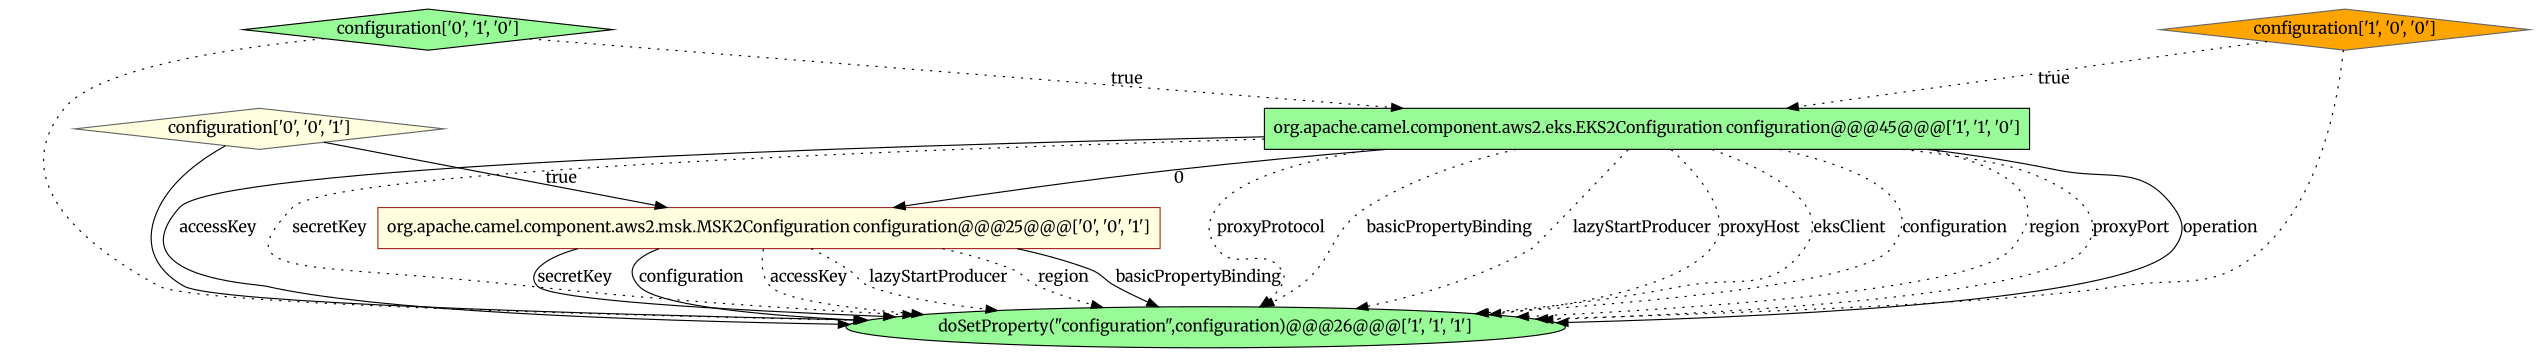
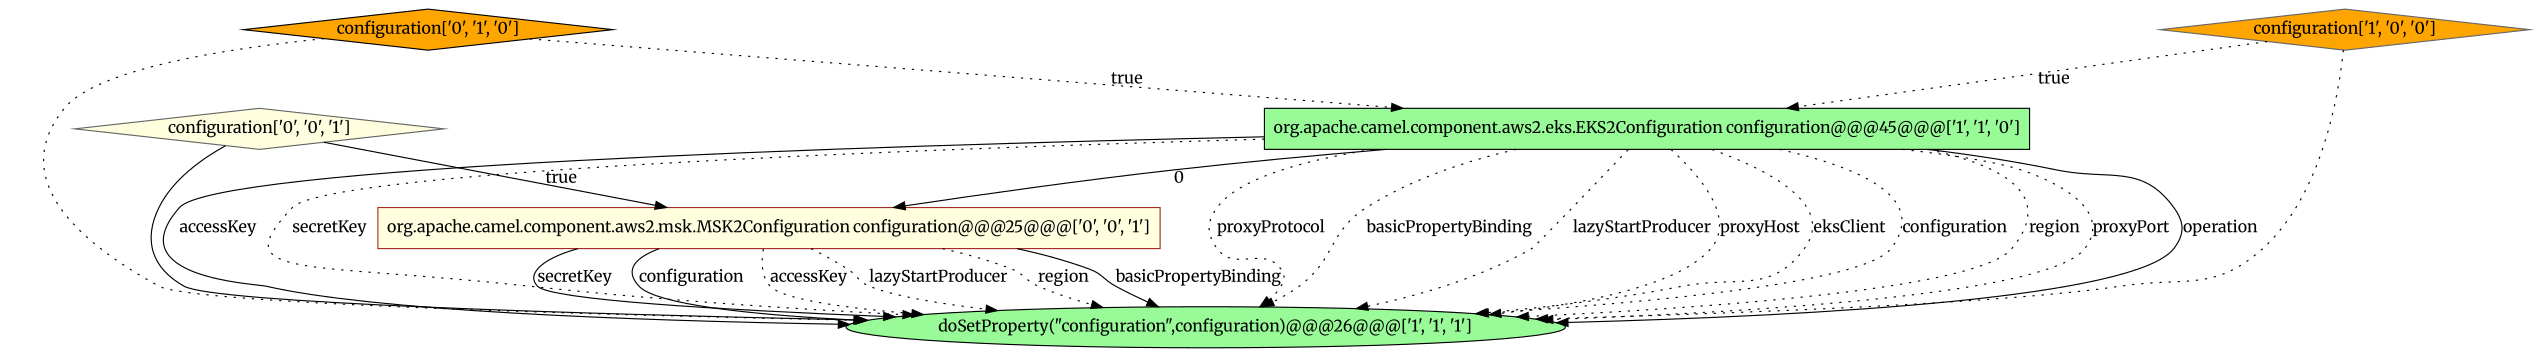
(428, 30) -> (428, 30)
